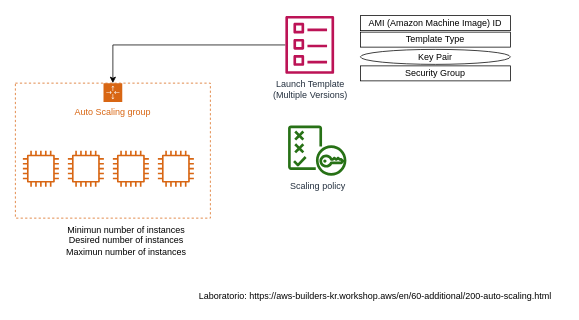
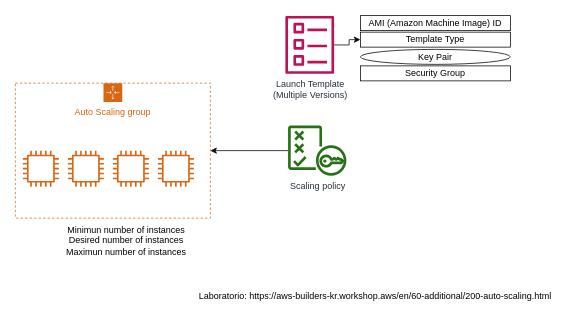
(113, 45) -> (349, 40)
none -> (252, 150)
